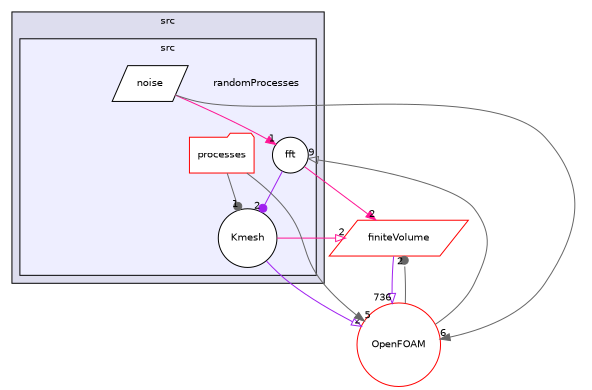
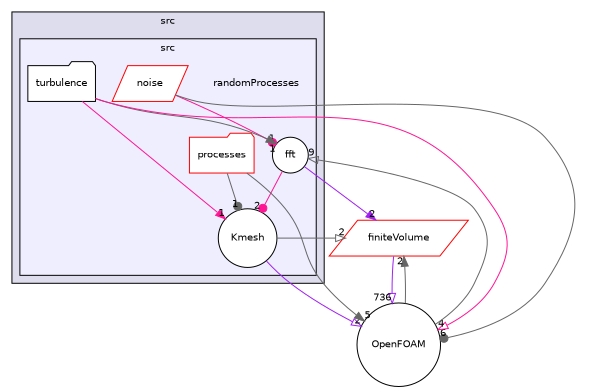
none -> (62, 84)
(150, 84) -> (150, 84)
(499, 115) -> (499, 115)
(221, 116) -> (210, 111)
(274, 187) -> (274, 187)
(336, 190) -> (336, 190)
(309, 238) -> (309, 238)
(405, 285) -> (405, 285)
(399, 345) -> (399, 345)
